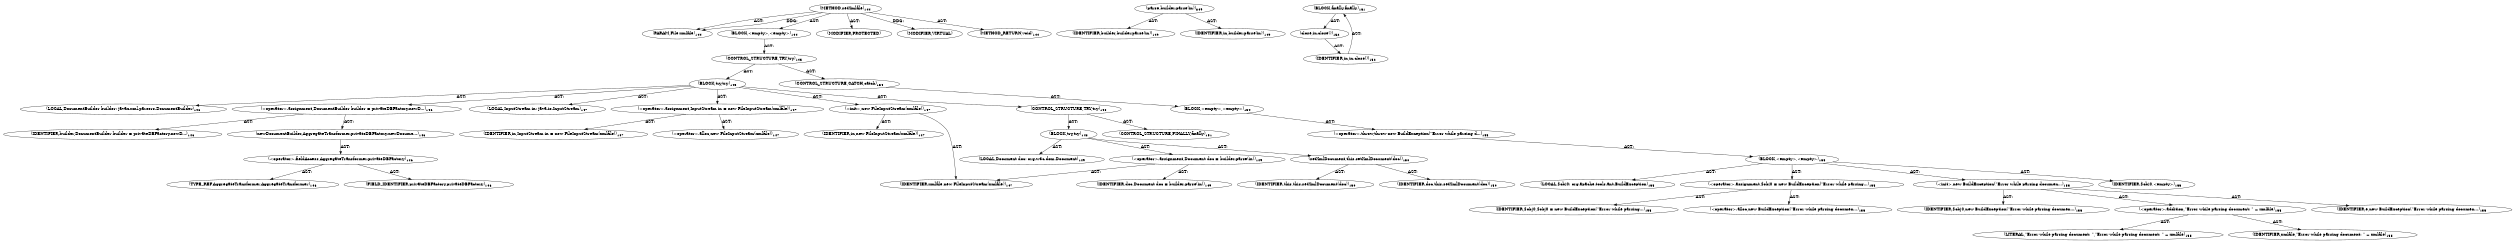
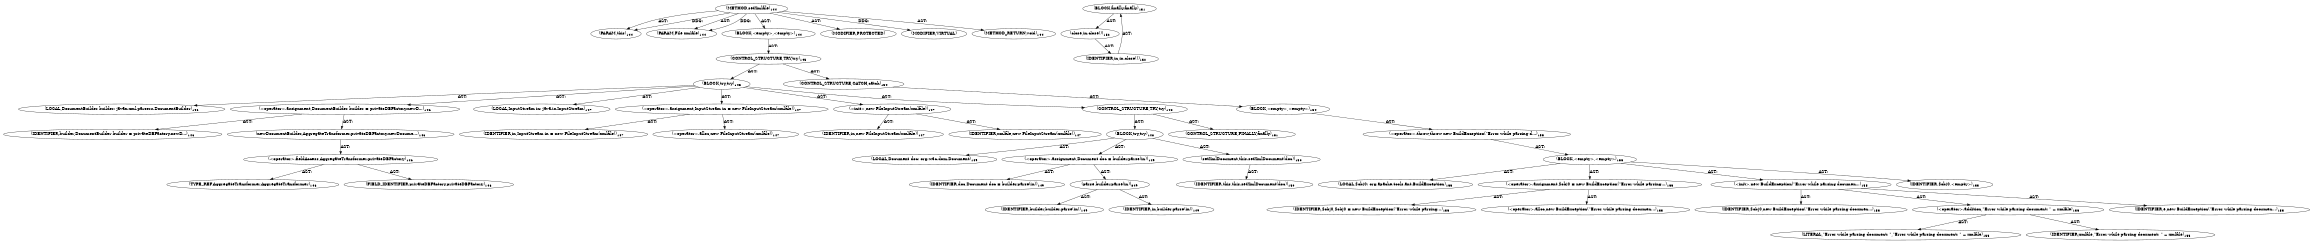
none -> (616, 34)
(1077, 172) -> (1099, 171)
(1447, 185) -> none
